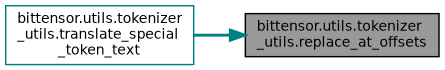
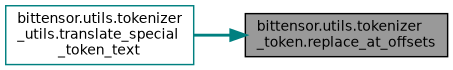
(342, 35) -> (346, 35)
